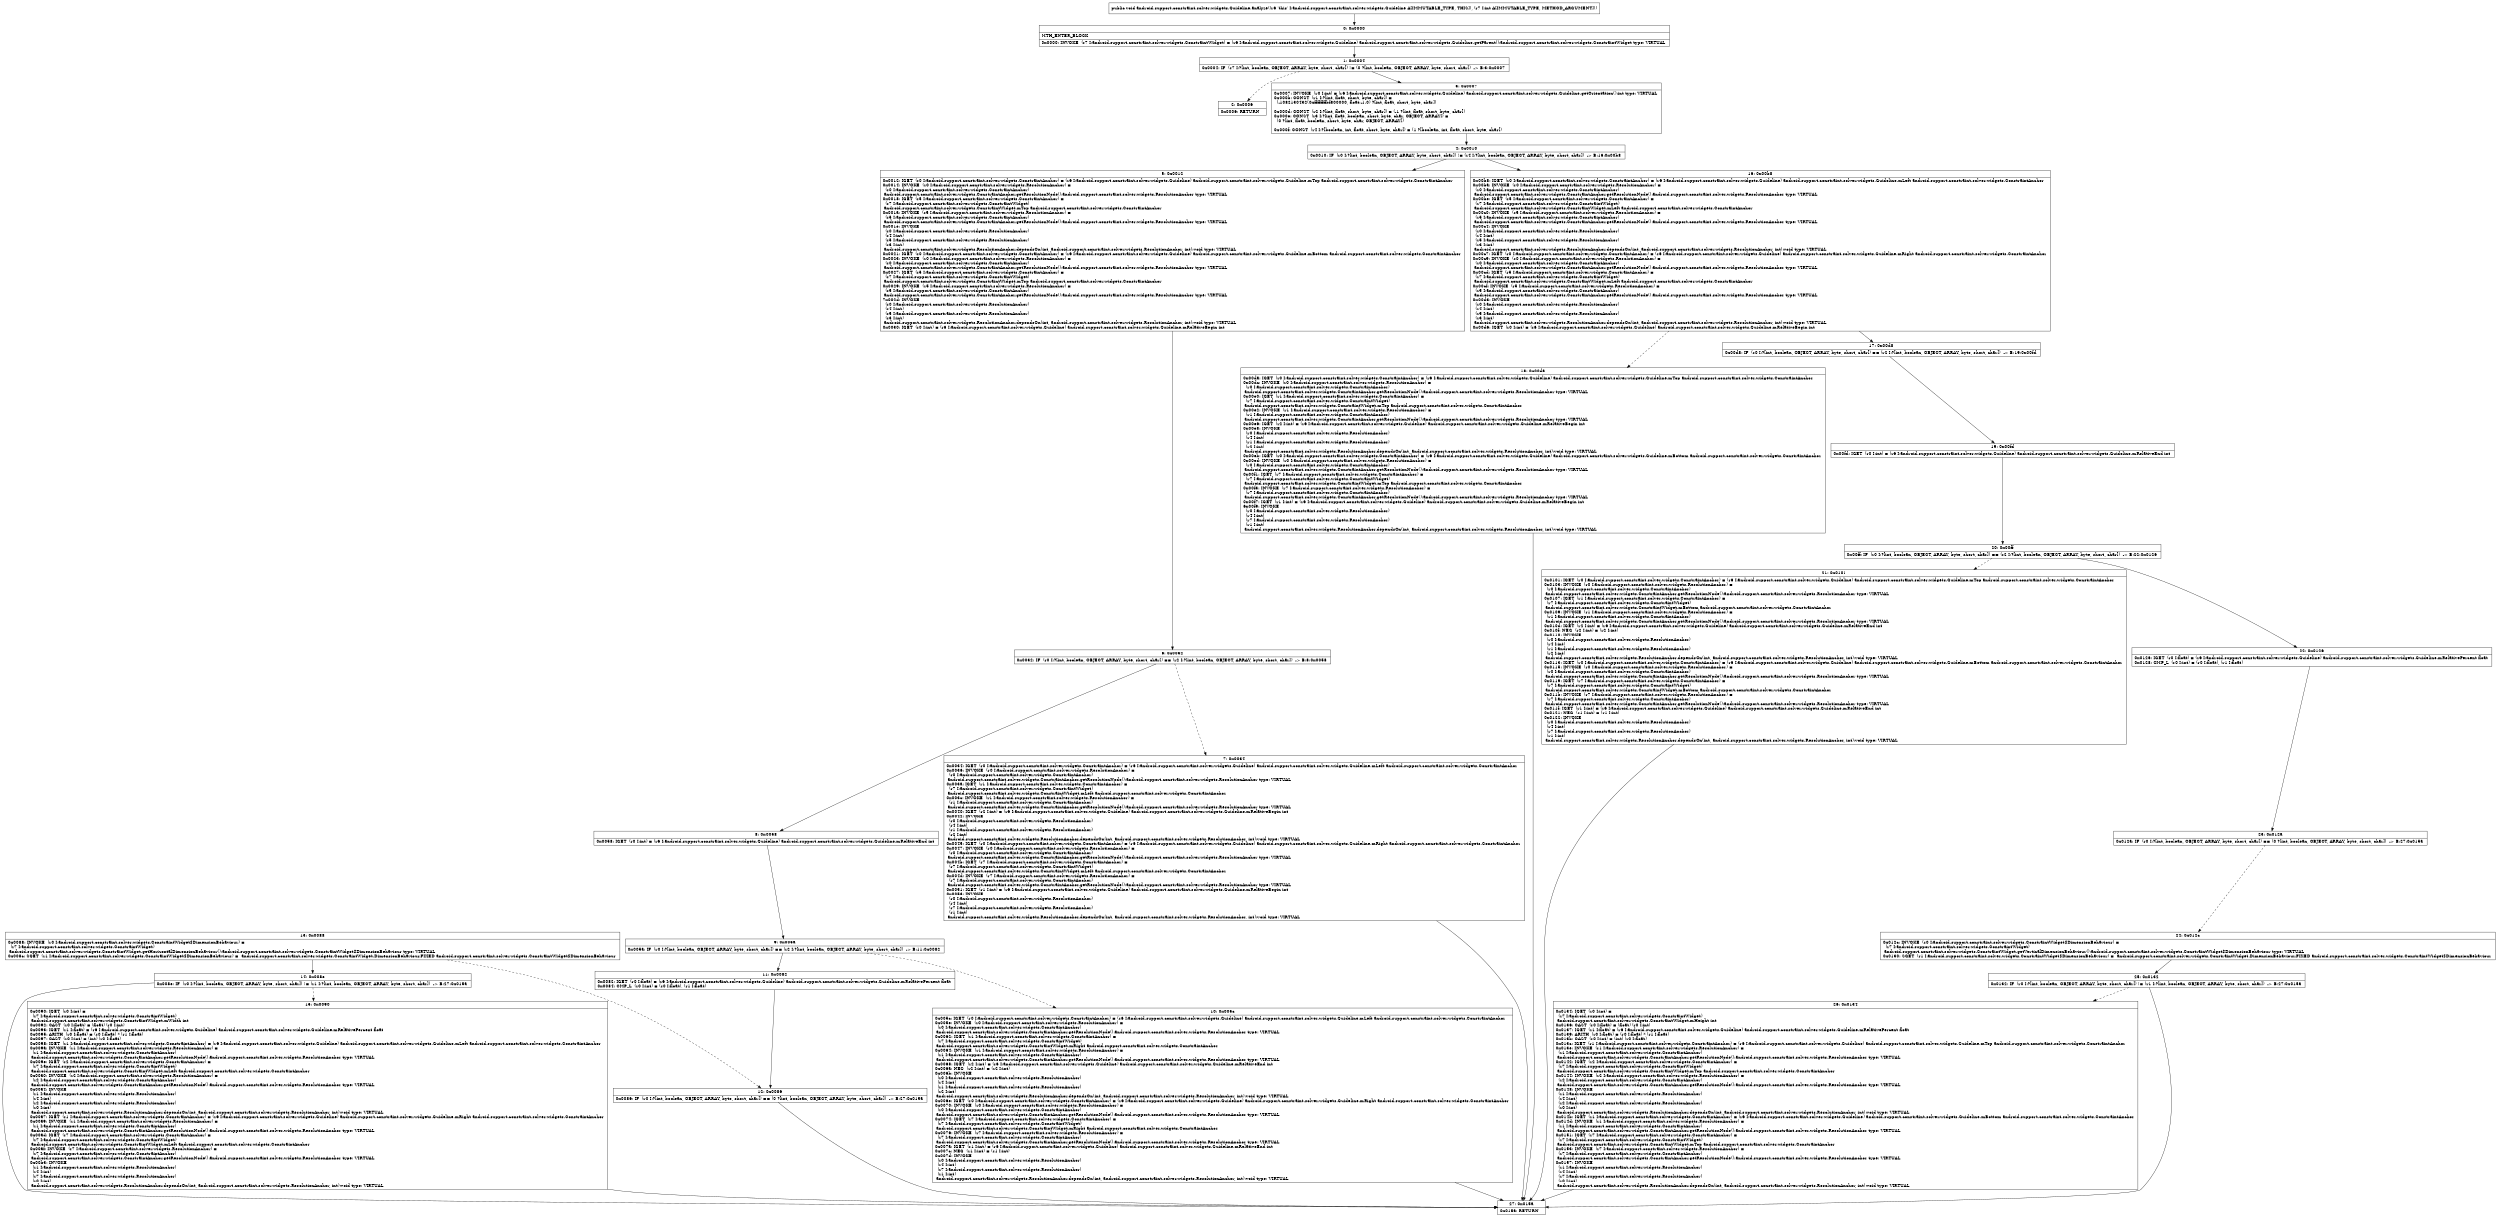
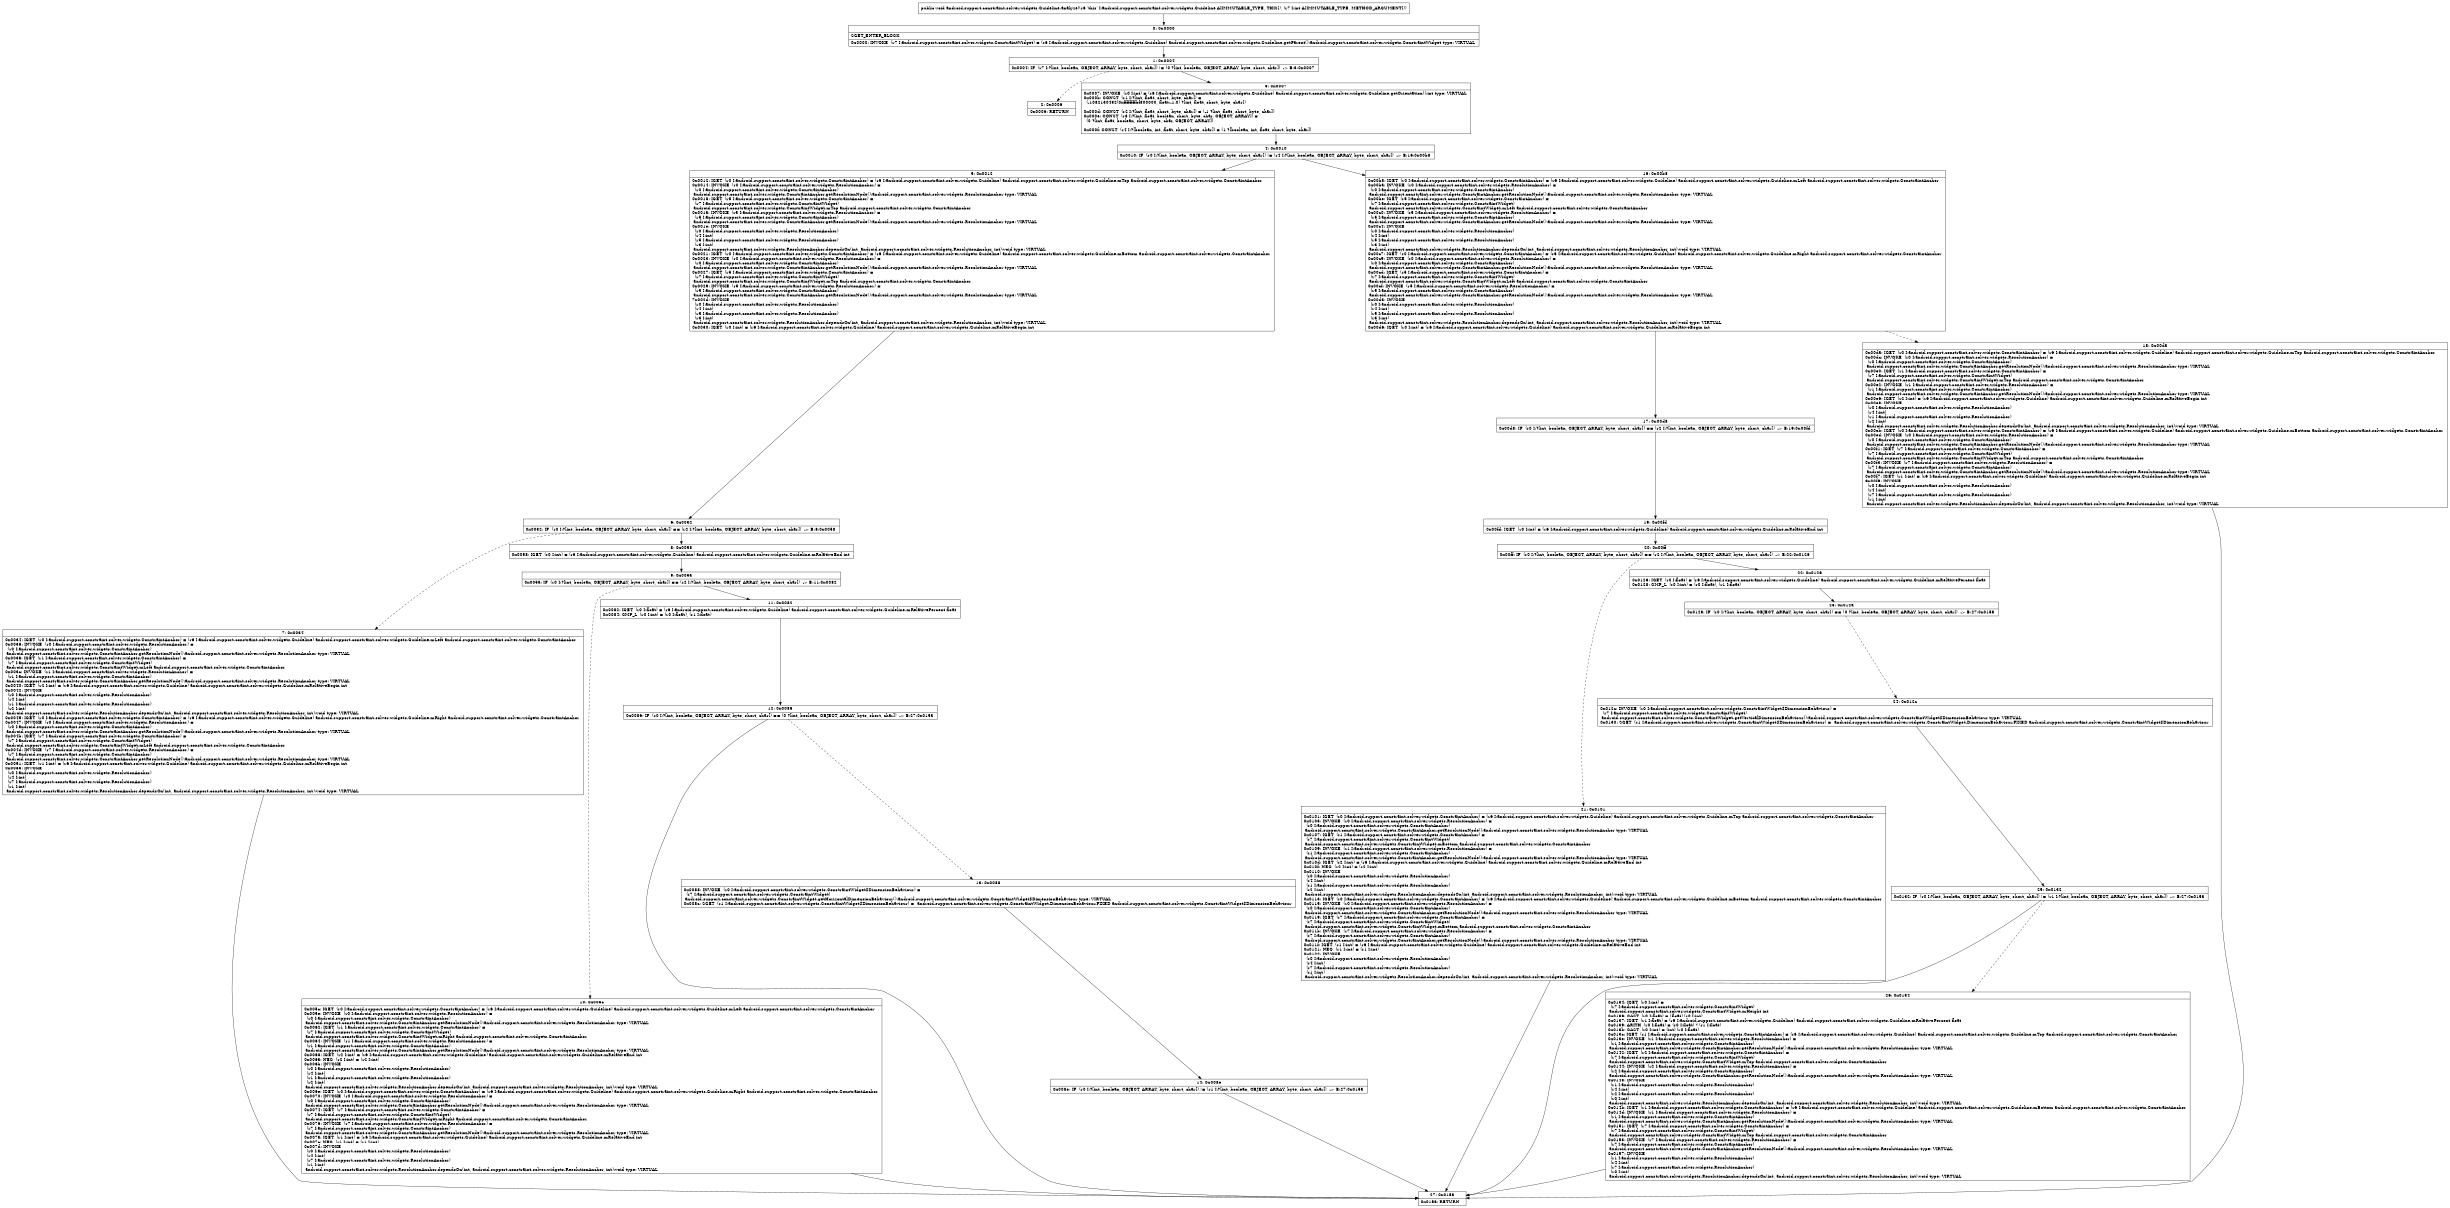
(1065, 36) -> (875, 36)
(612, 1002) -> (879, 798)
(318, 1095) -> none
